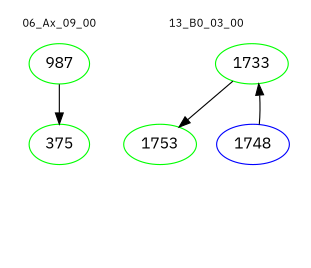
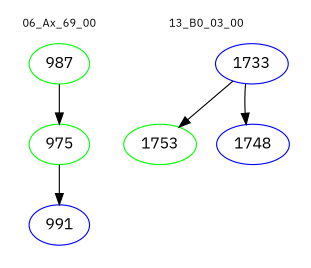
(60, 24) -> (60, 24)
(252, 64) -> (252, 64)
(260, 110) -> (245, 98)
(59, 144) -> (59, 144)
none -> (59, 225)
